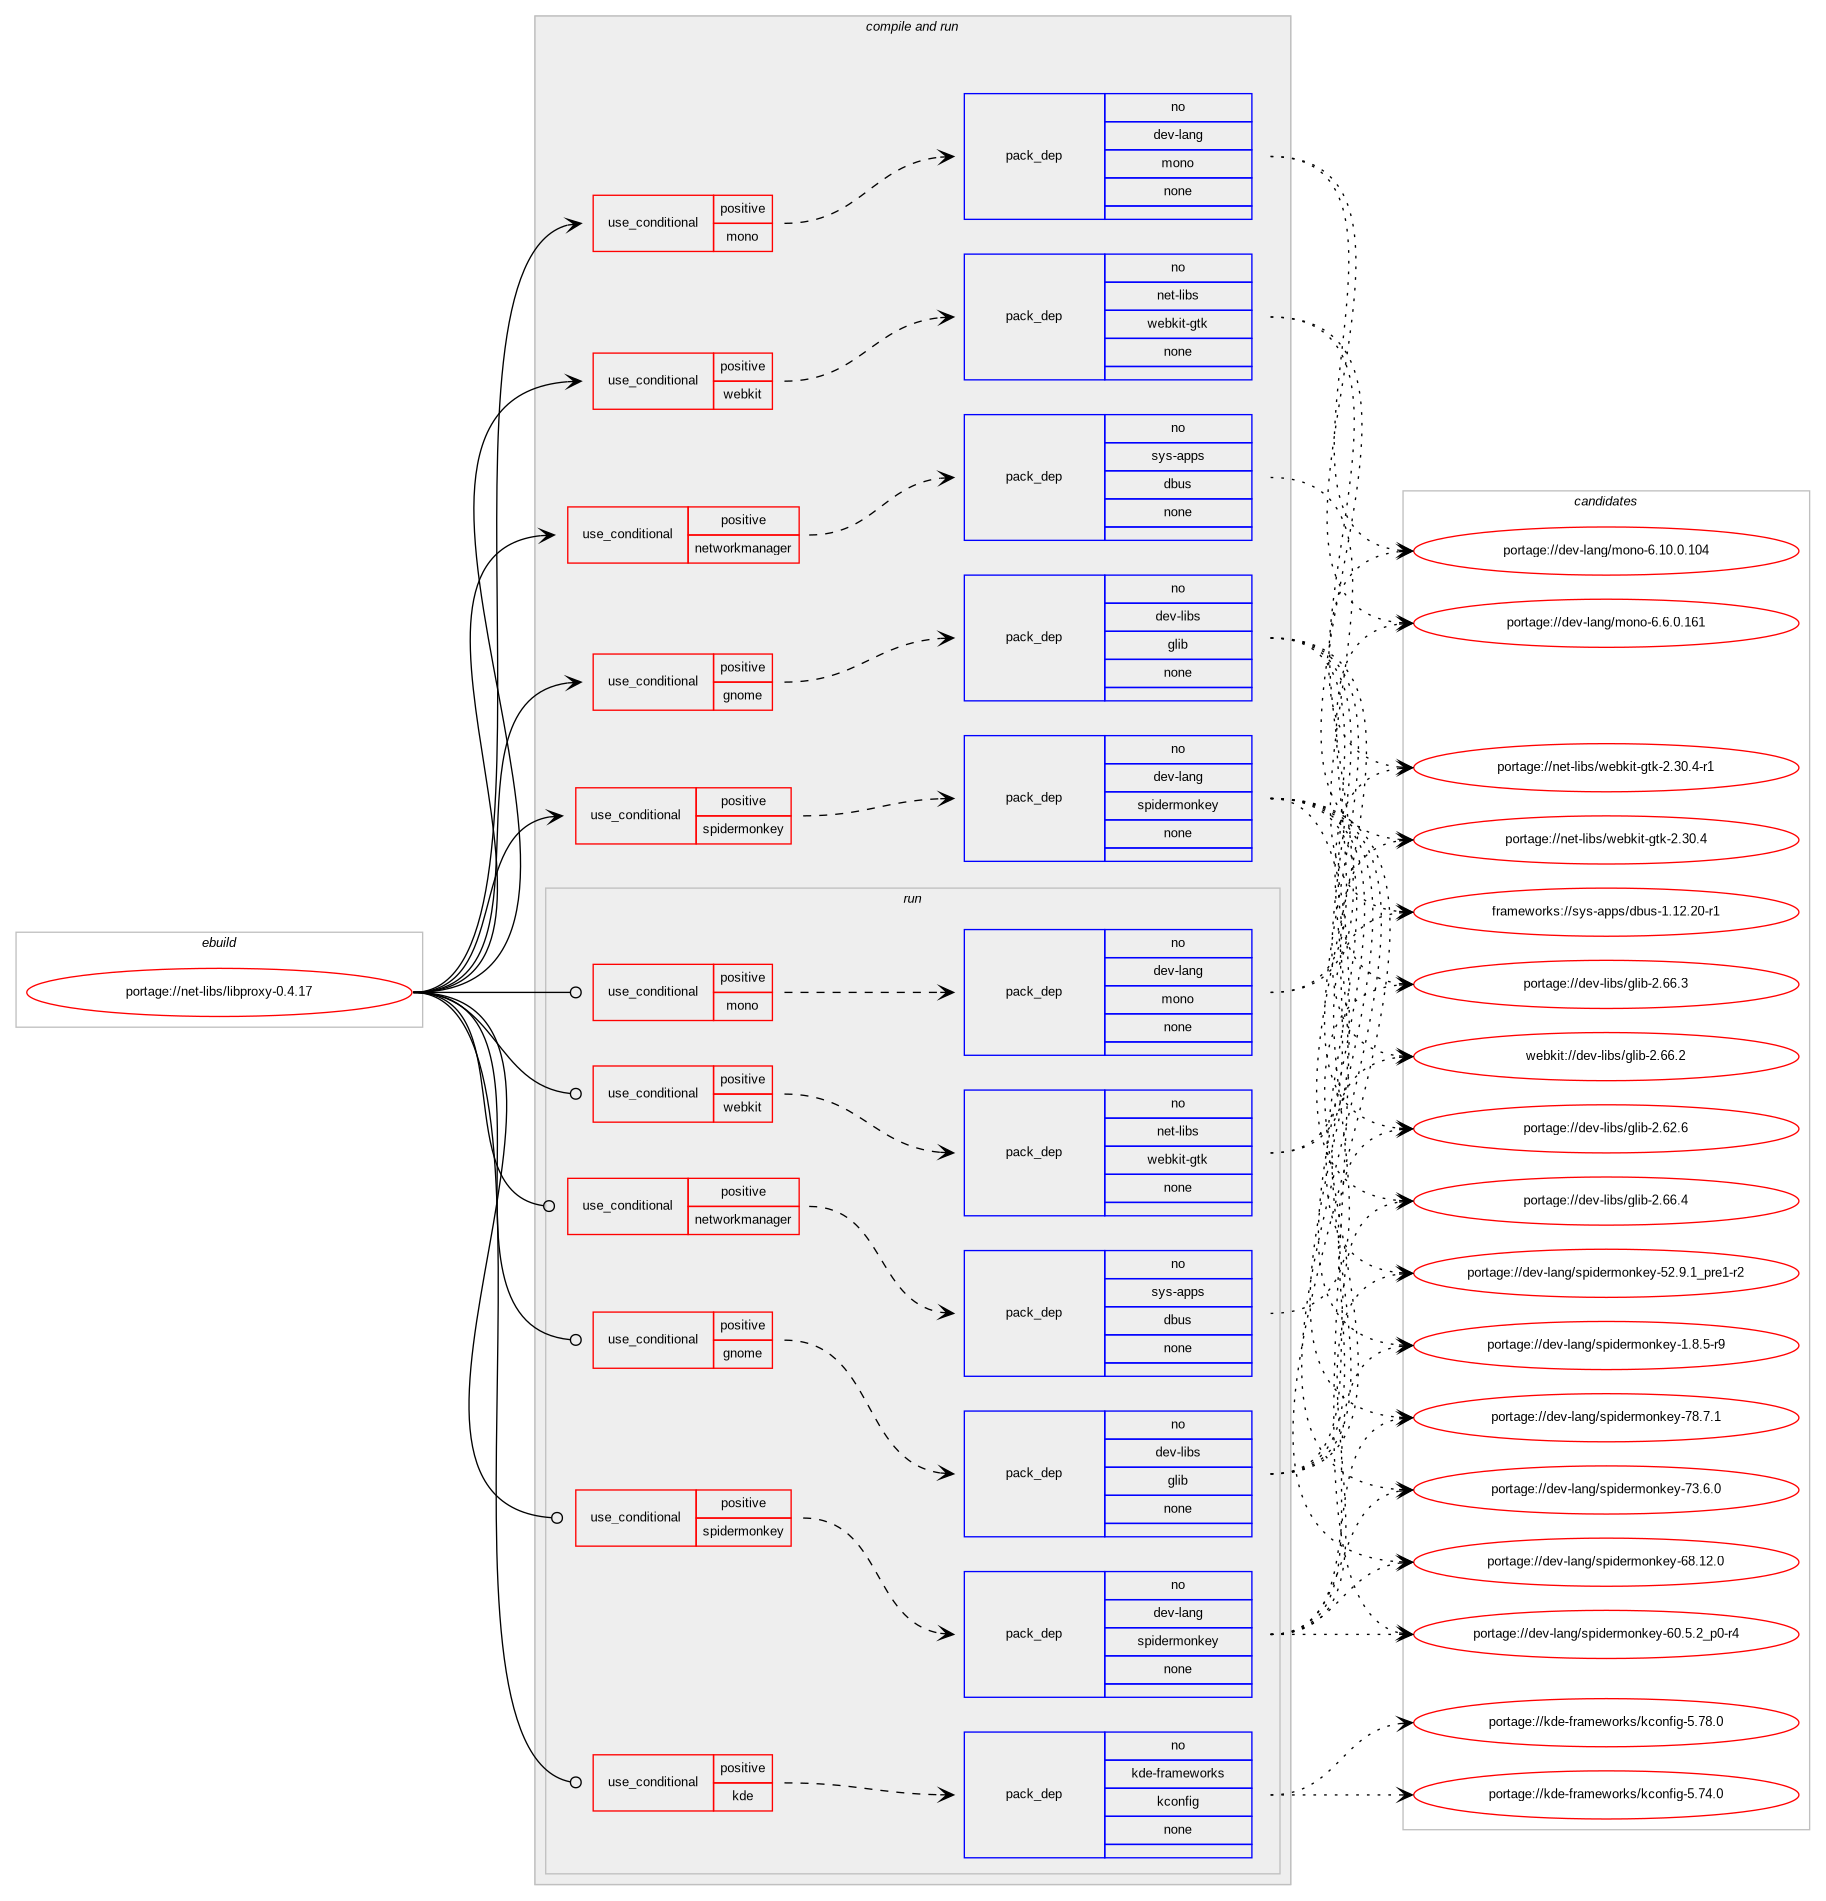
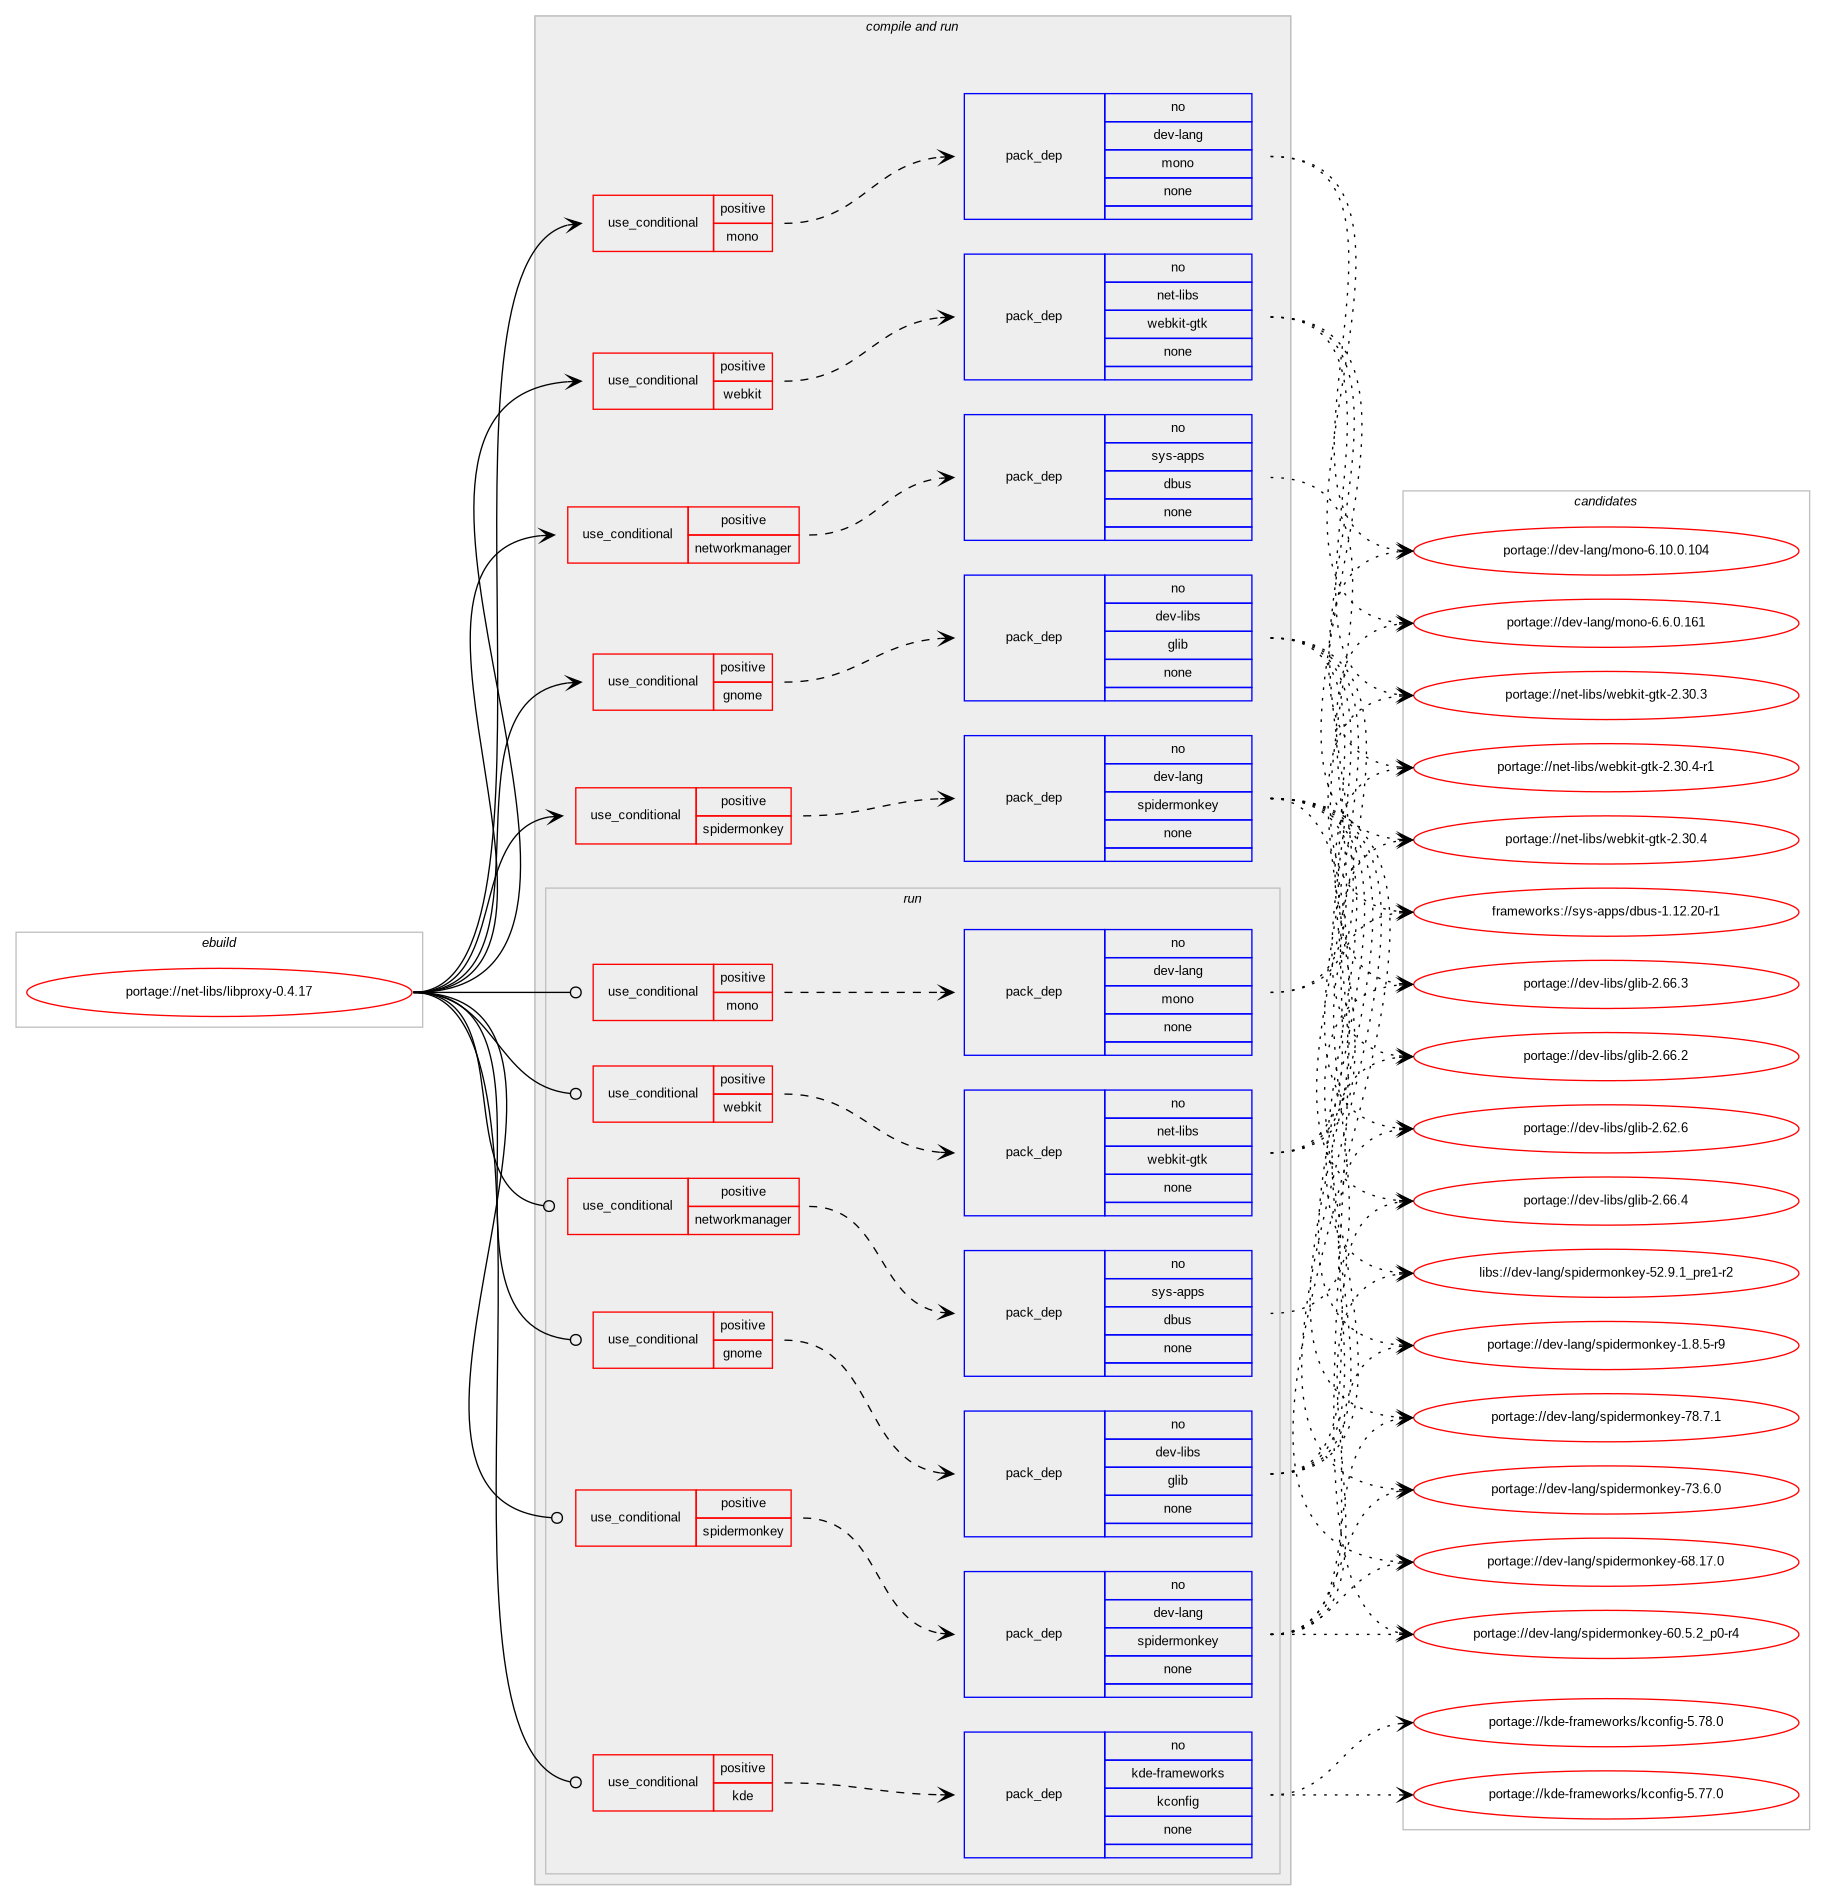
none -> (1606, 696)
(1606, 1057) -> (1606, 1057)
(1606, 1273) -> (1606, 1273)
(1606, 1562) -> (1606, 1562)
(1606, 1795) -> (1606, 1795)
